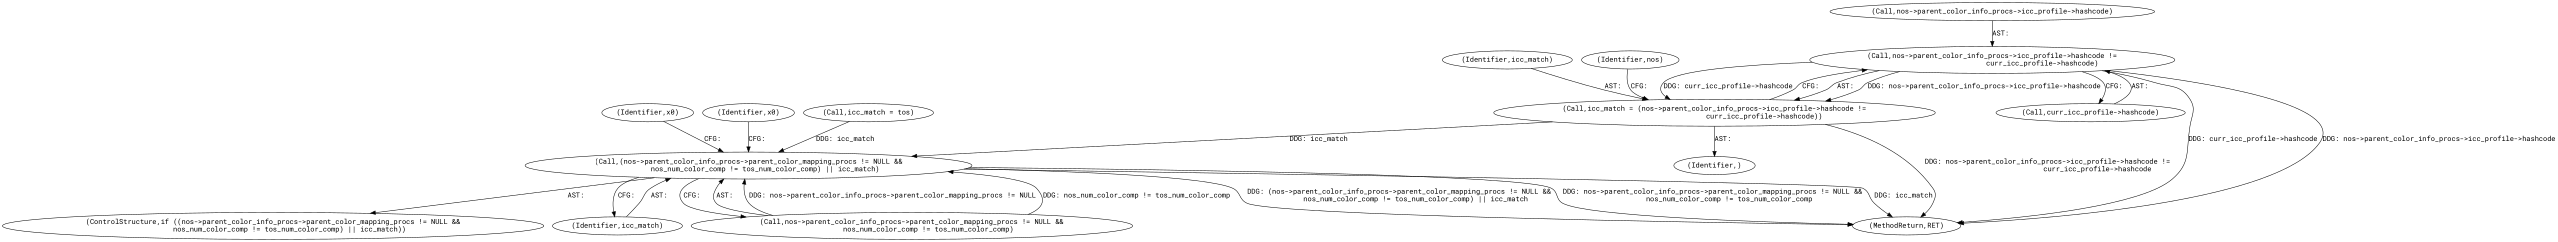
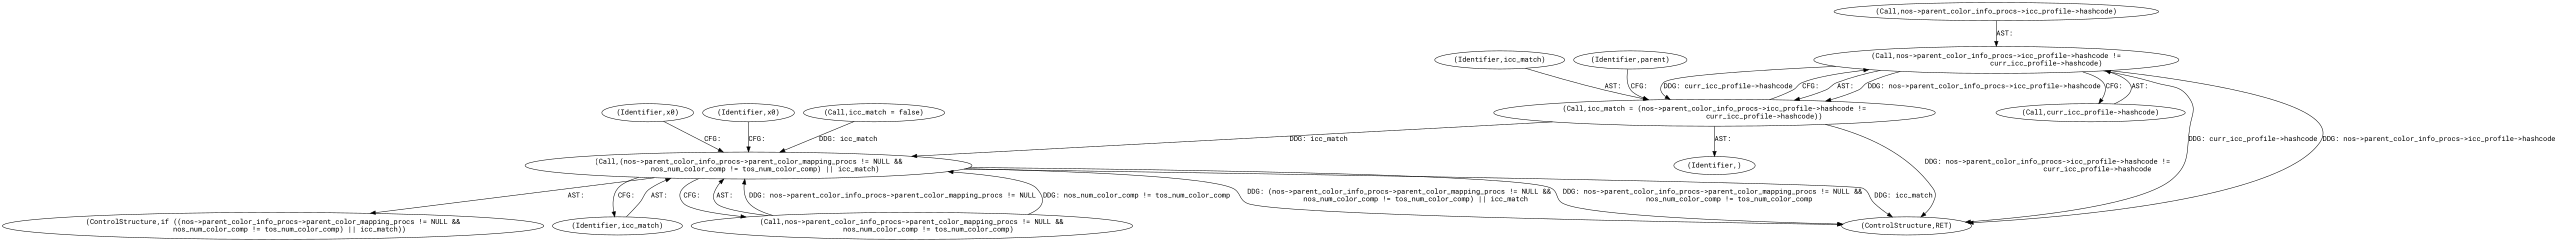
(1630, 60) -> (1630, 60)
(869, 113) -> (874, 113)
(1907, 226) -> (1907, 226)
